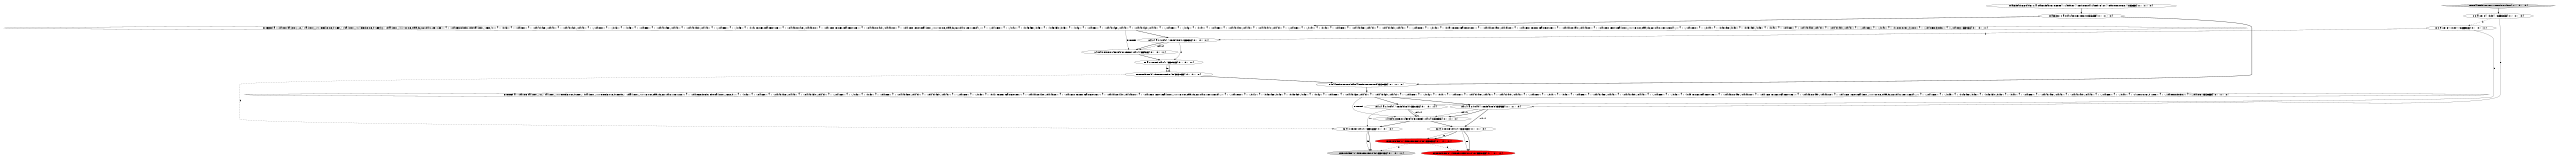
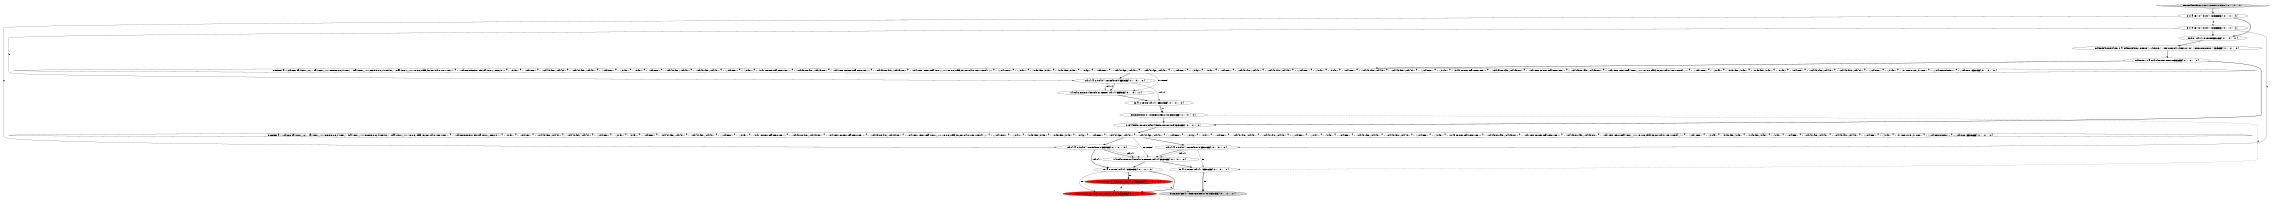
none -> (2213, 38)
(1181, 52) -> (1162, 93)
